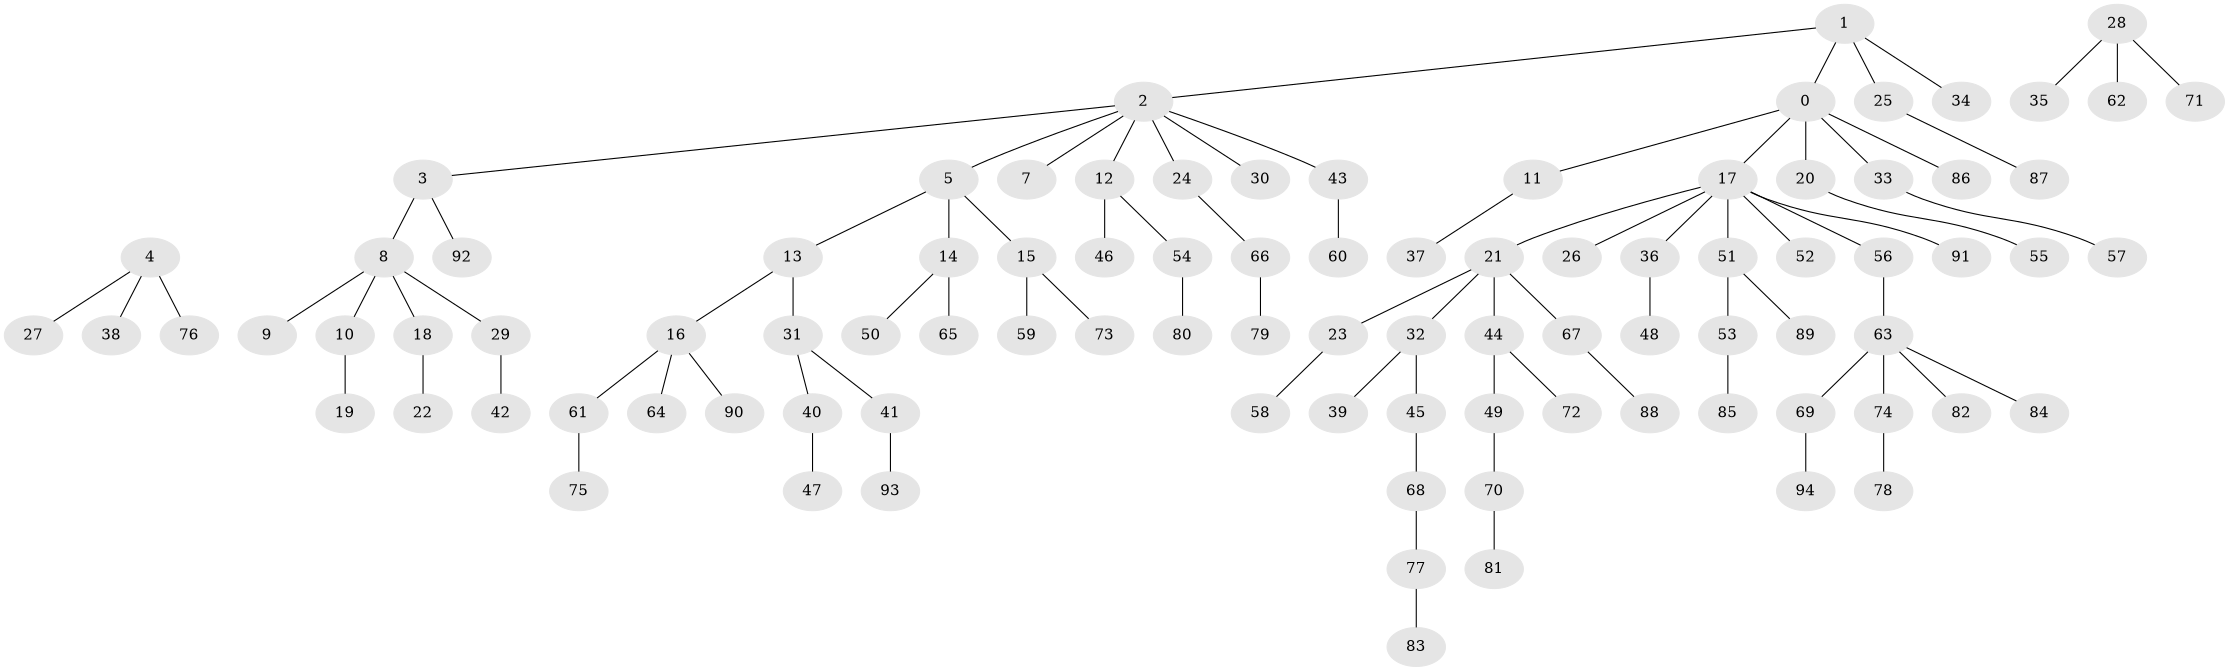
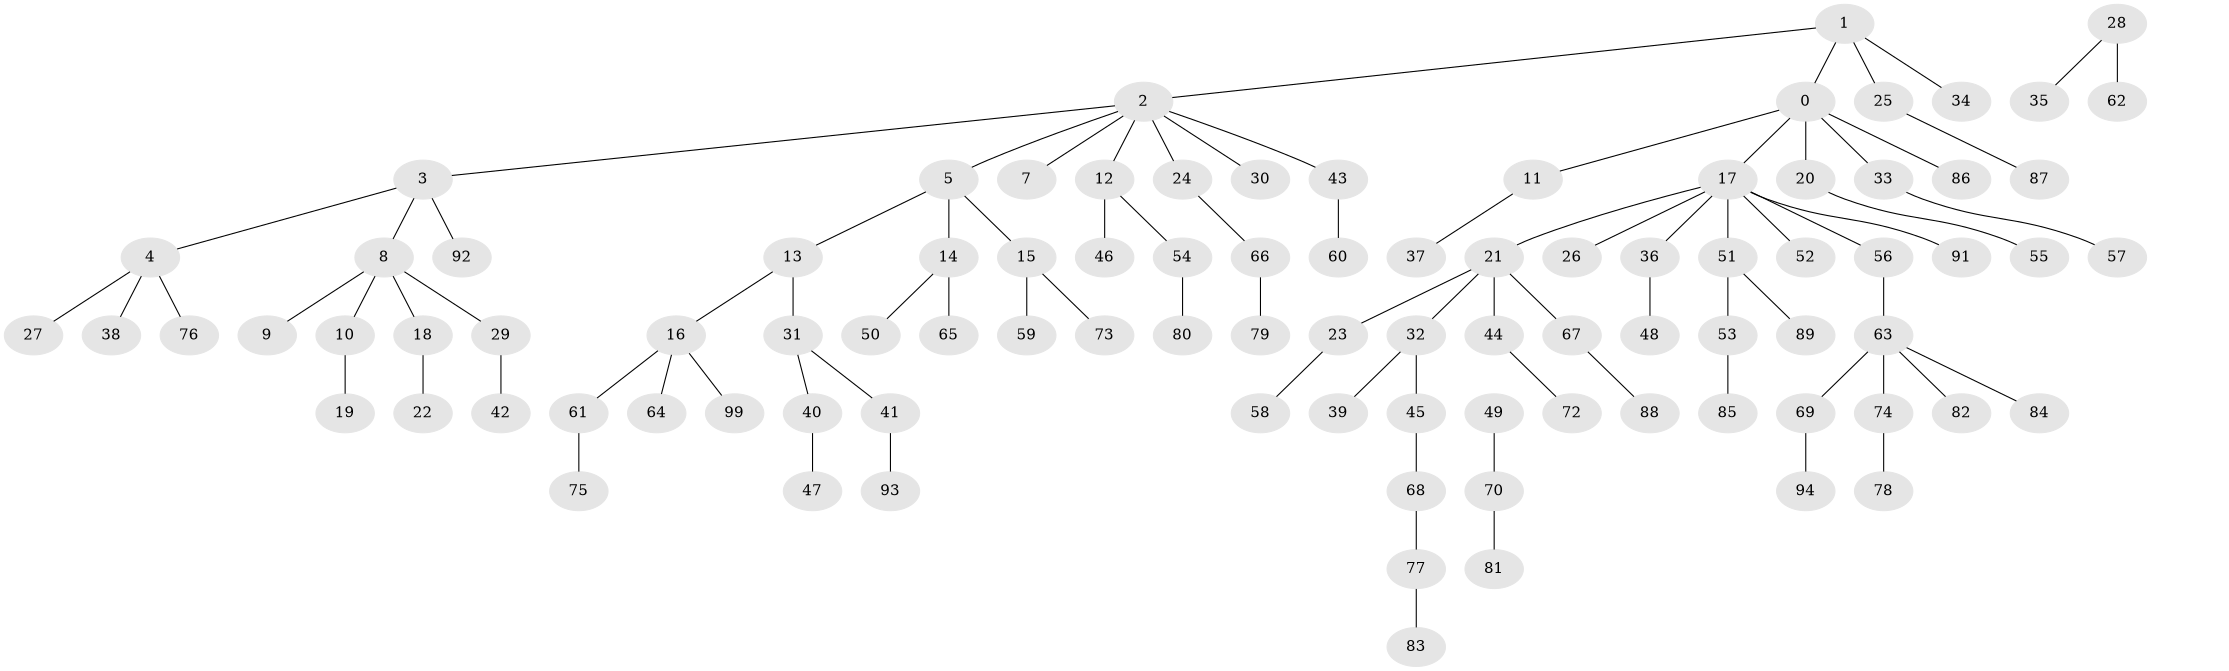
(2195, 102) -> none
none -> (287, 219)
(1494, 374) -> none
(735, 413) -> (735, 413)
